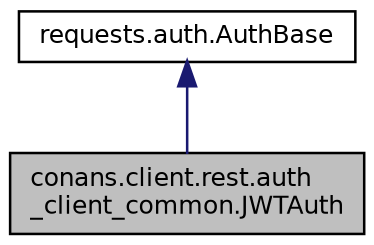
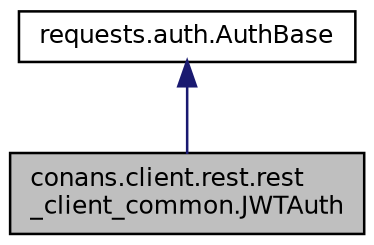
(187, 193) -> (187, 193)
